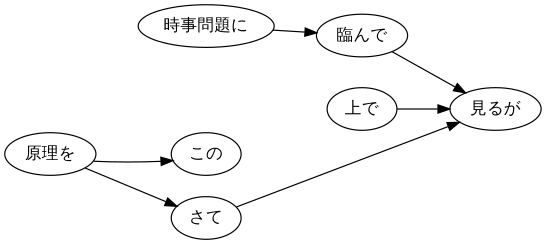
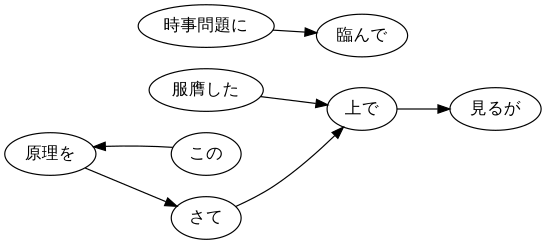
(423, 69) -> none
none -> (206, 90)
(127, 162) -> (139, 146)
(342, 167) -> (288, 176)
